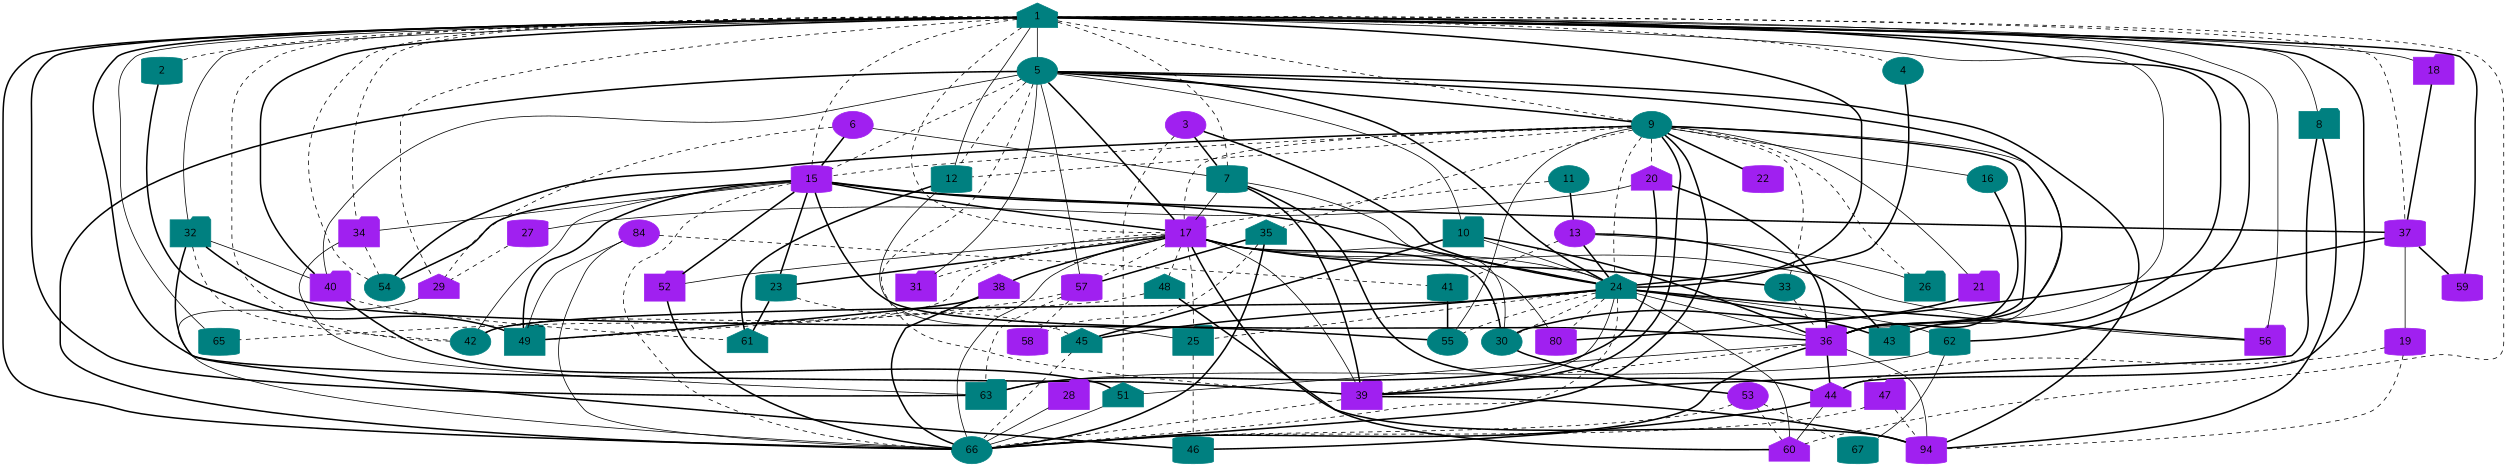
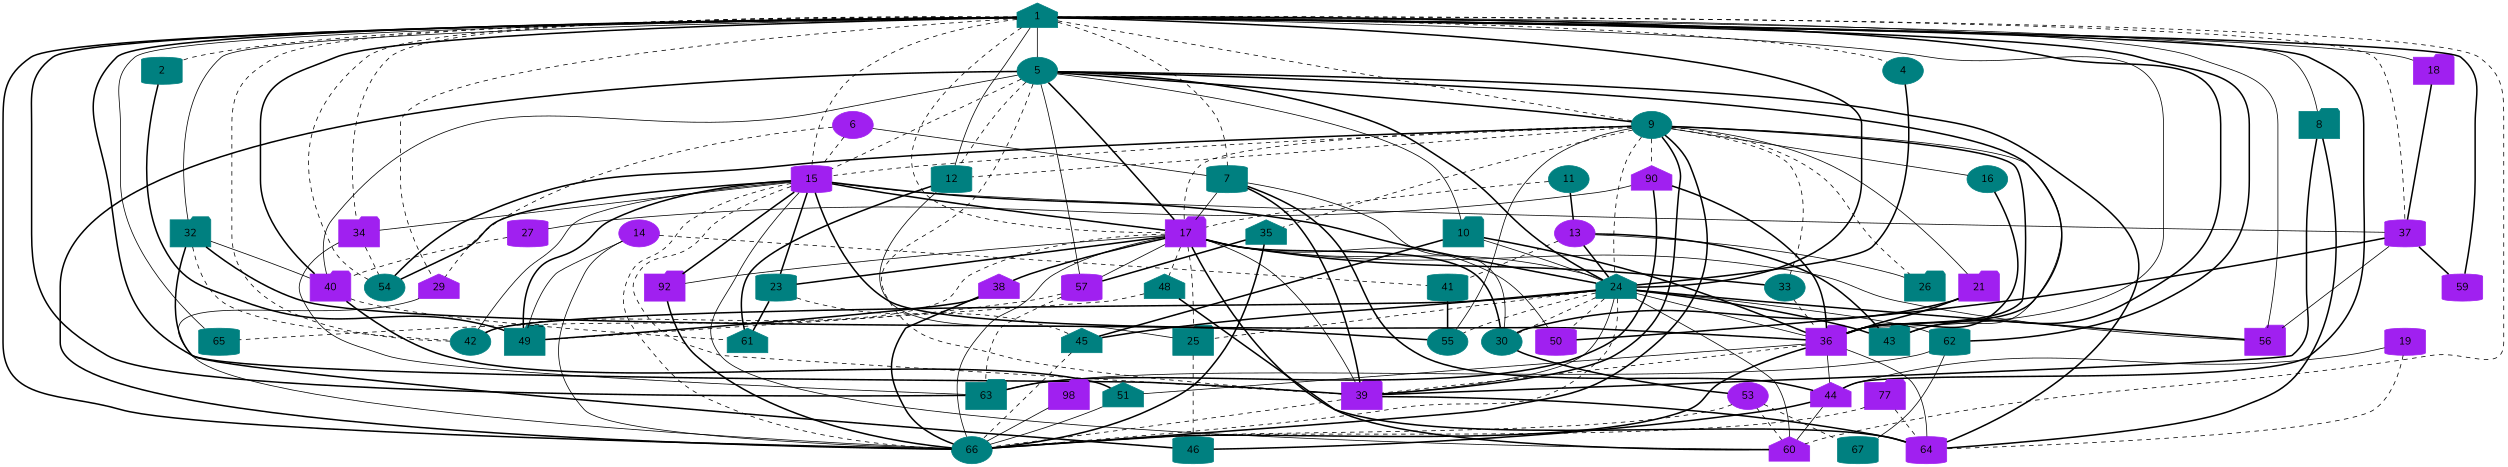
(1186, 125) -> none
(833, 151) -> (833, 151)
(1652, 179) -> (1652, 179)
(1763, 179) -> none
(1608, 217) -> (1608, 217)
(639, 233) -> (639, 233)
(1134, 260) -> (1134, 260)
(479, 263) -> (428, 254)
(665, 288) -> (665, 288)
(916, 288) -> none
(2405, 288) -> (2338, 285)
none -> (1897, 318)
(1028, 342) -> none
(1556, 342) -> (1556, 342)
(2113, 360) -> (2113, 360)
none -> (852, 364)
(1829, 372) -> (1829, 372)
(1069, 396) -> (1069, 396)
(1885, 396) -> (1885, 396)
none -> (1081, 425)
(1926, 450) -> (1926, 450)
